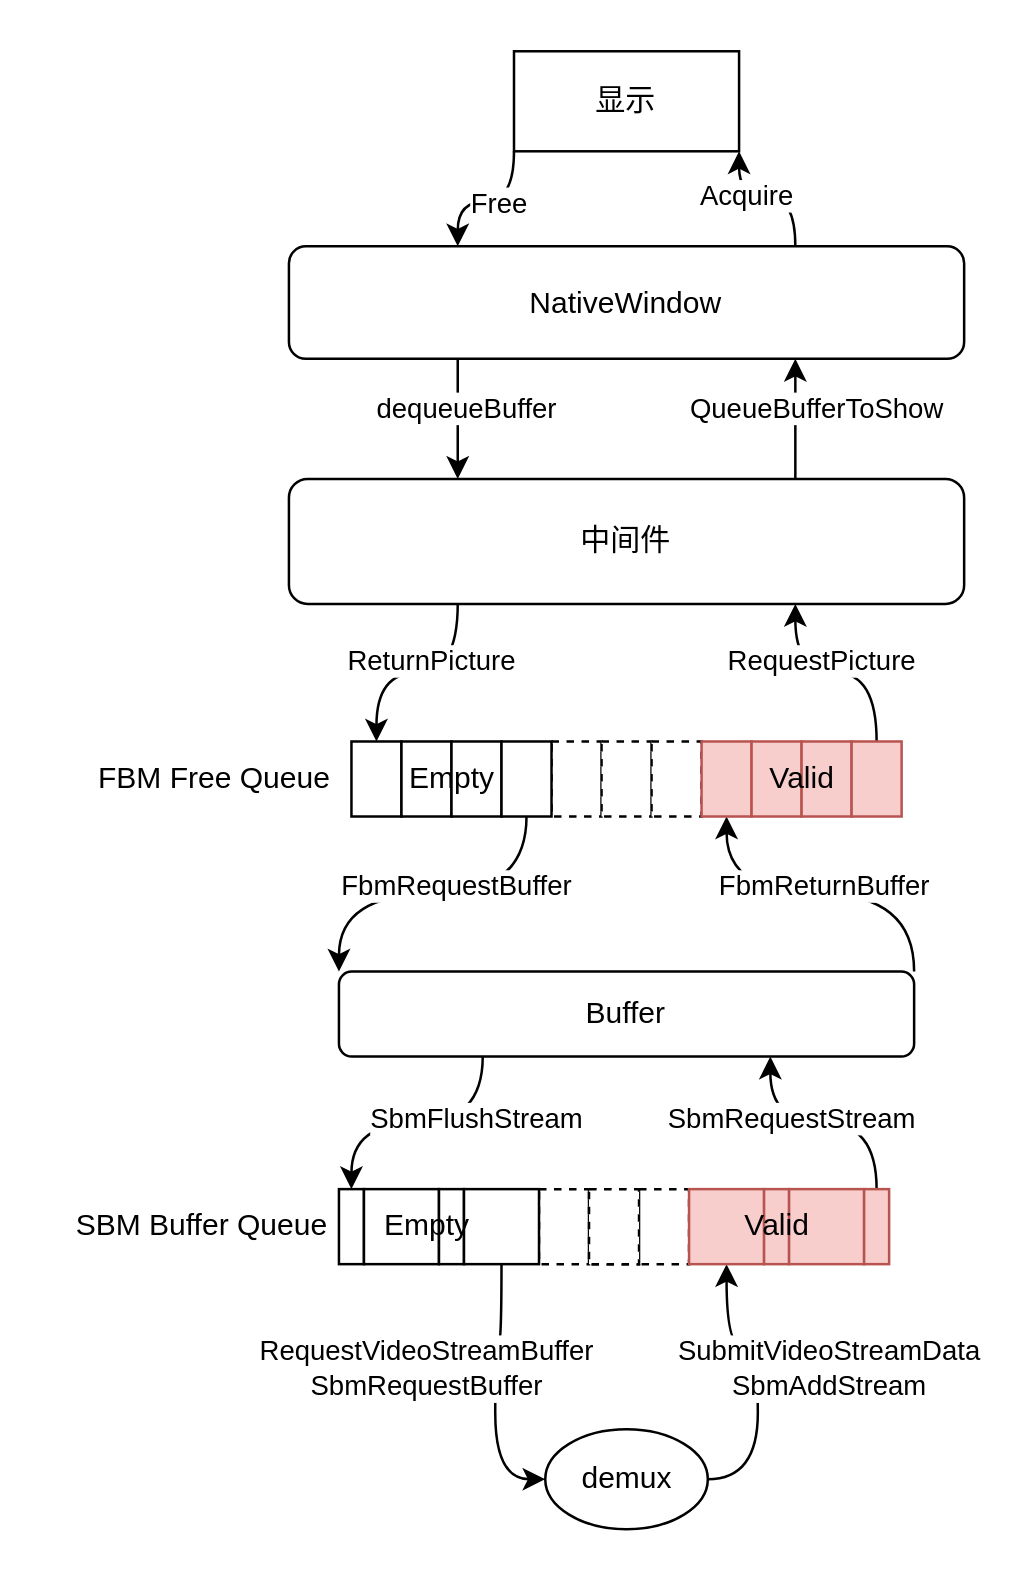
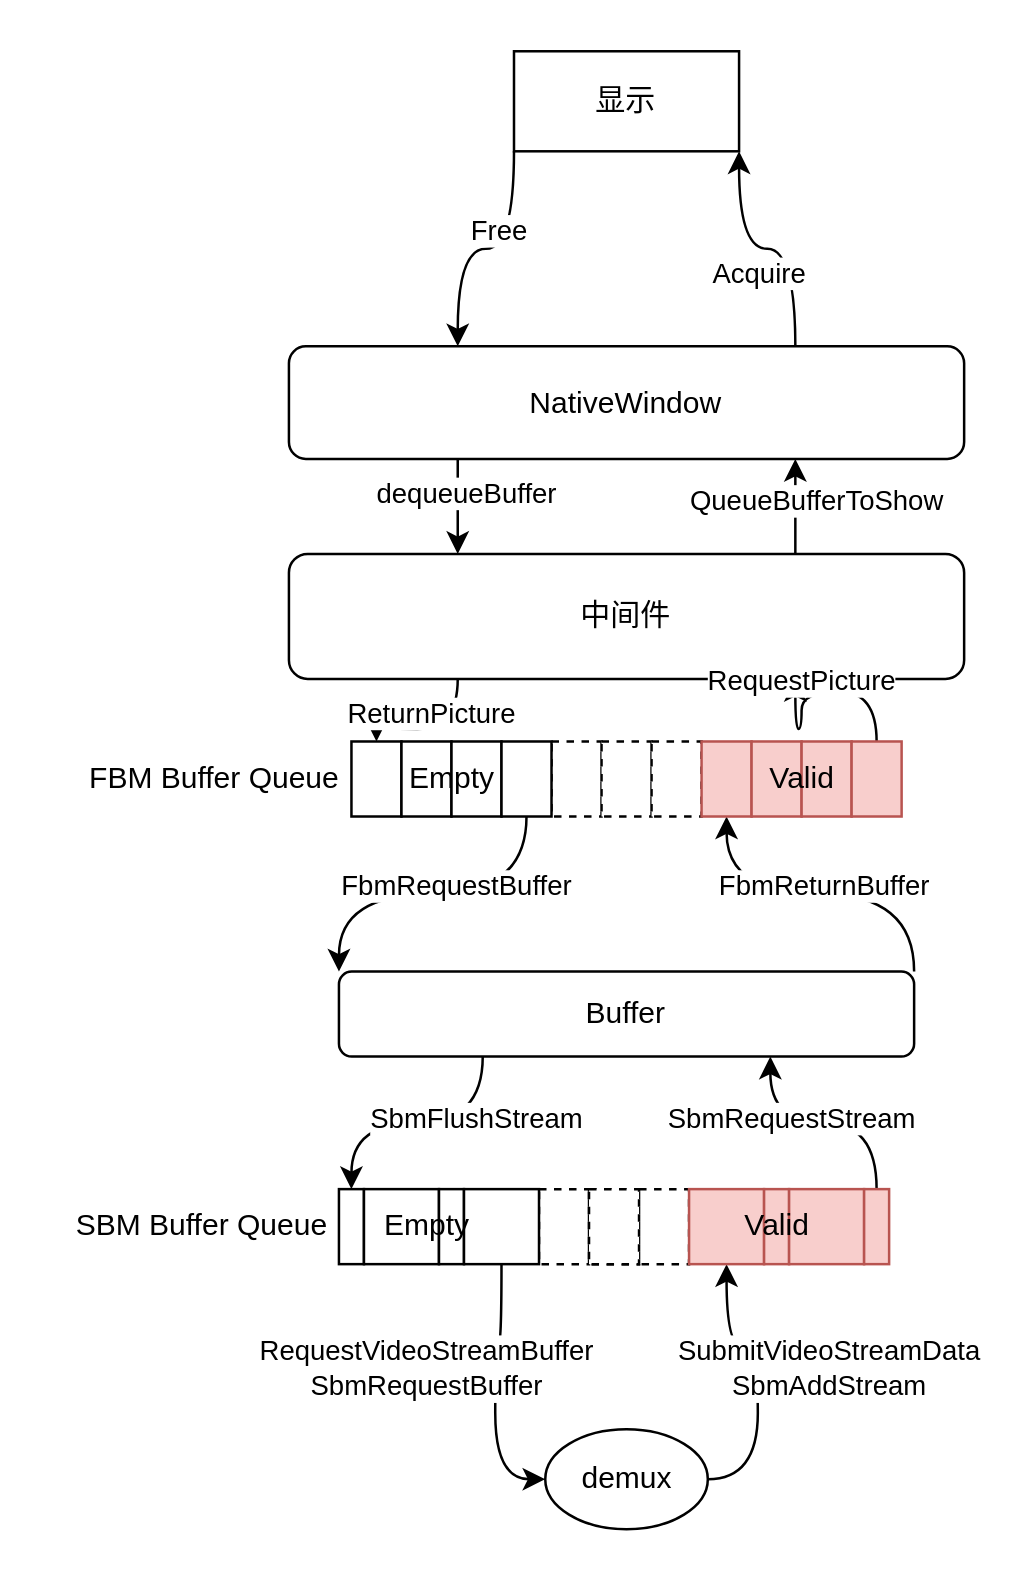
(626, 303) -> (626, 403)
(626, 541) -> (626, 616)
(215, 779) -> (215, 779)
